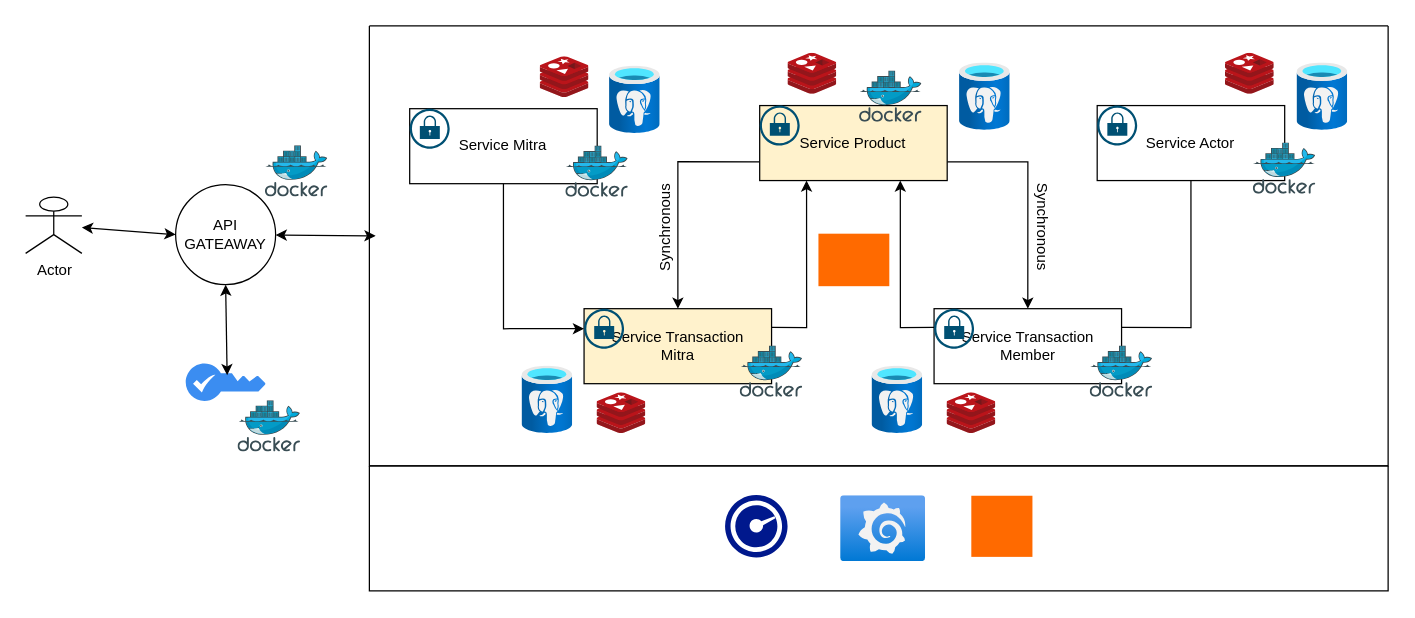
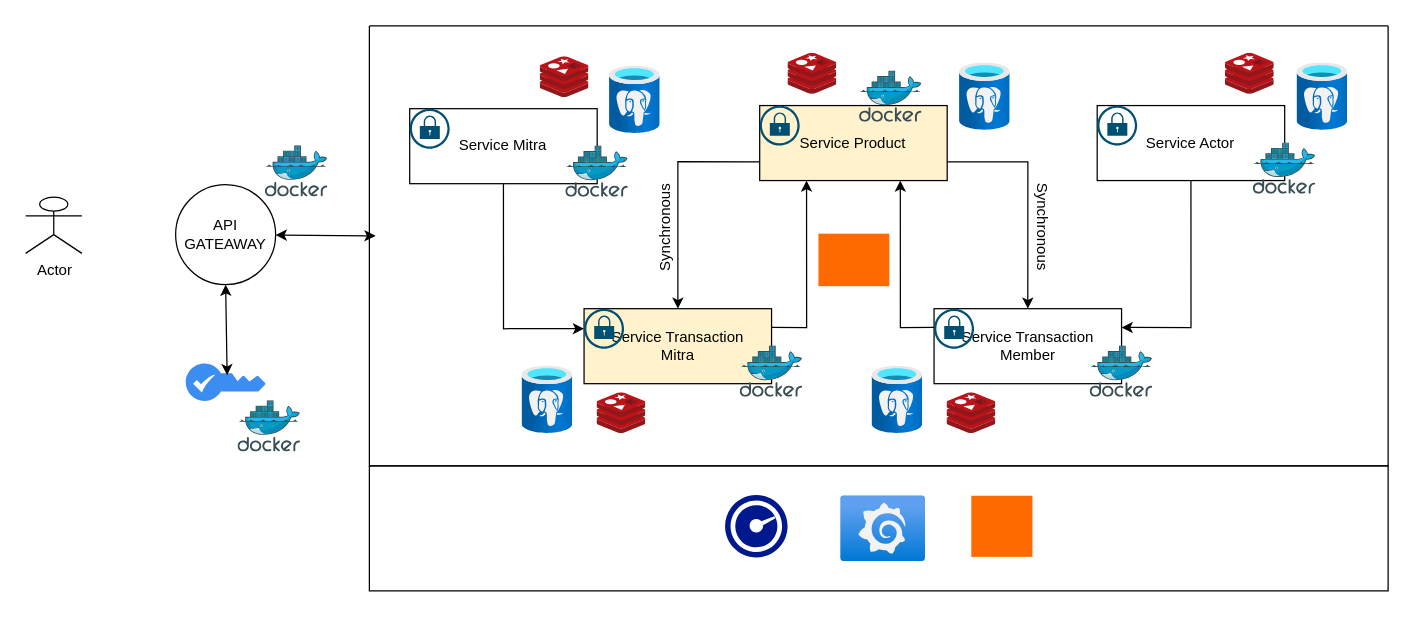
(129, 231) -> none
(1127, 327) -> (1131, 327)
